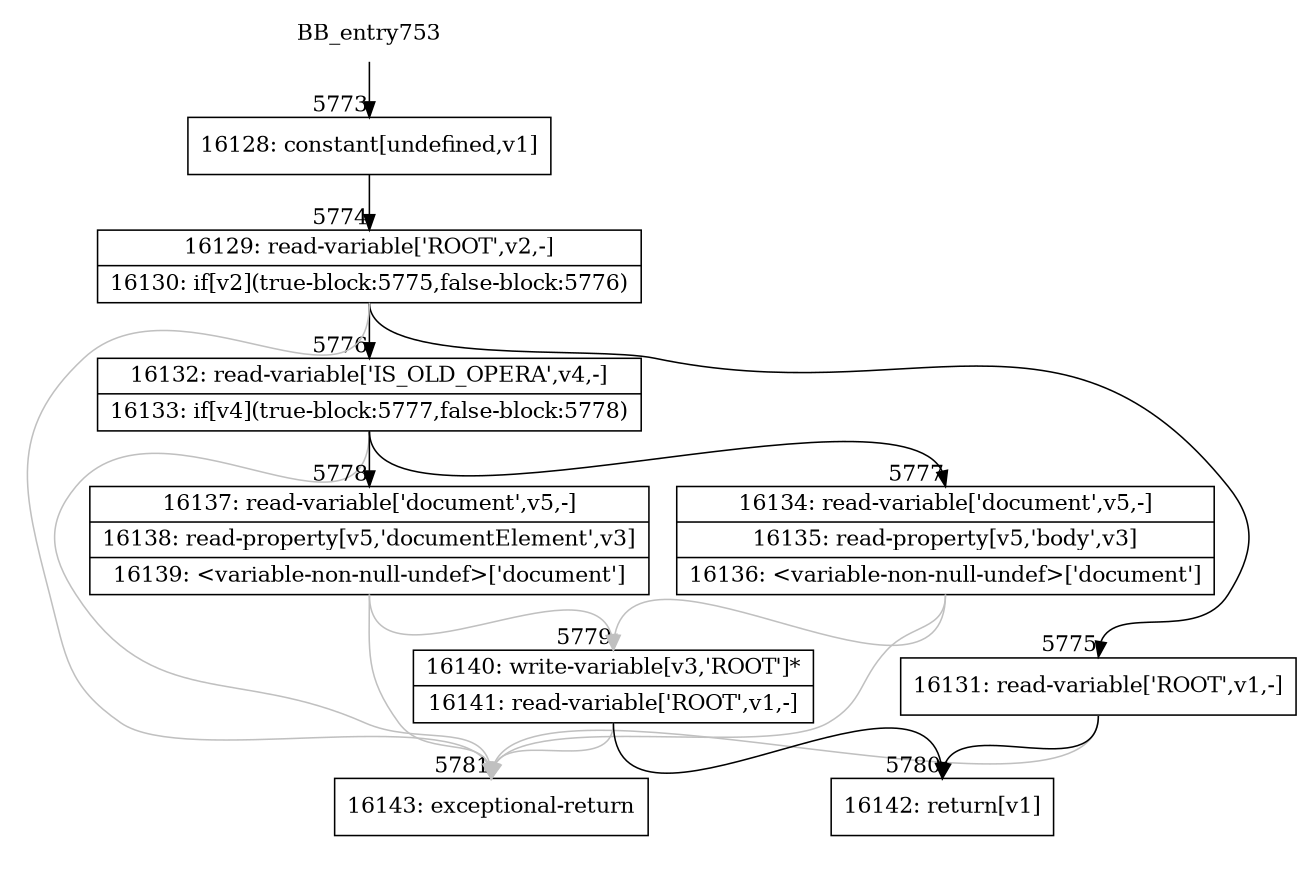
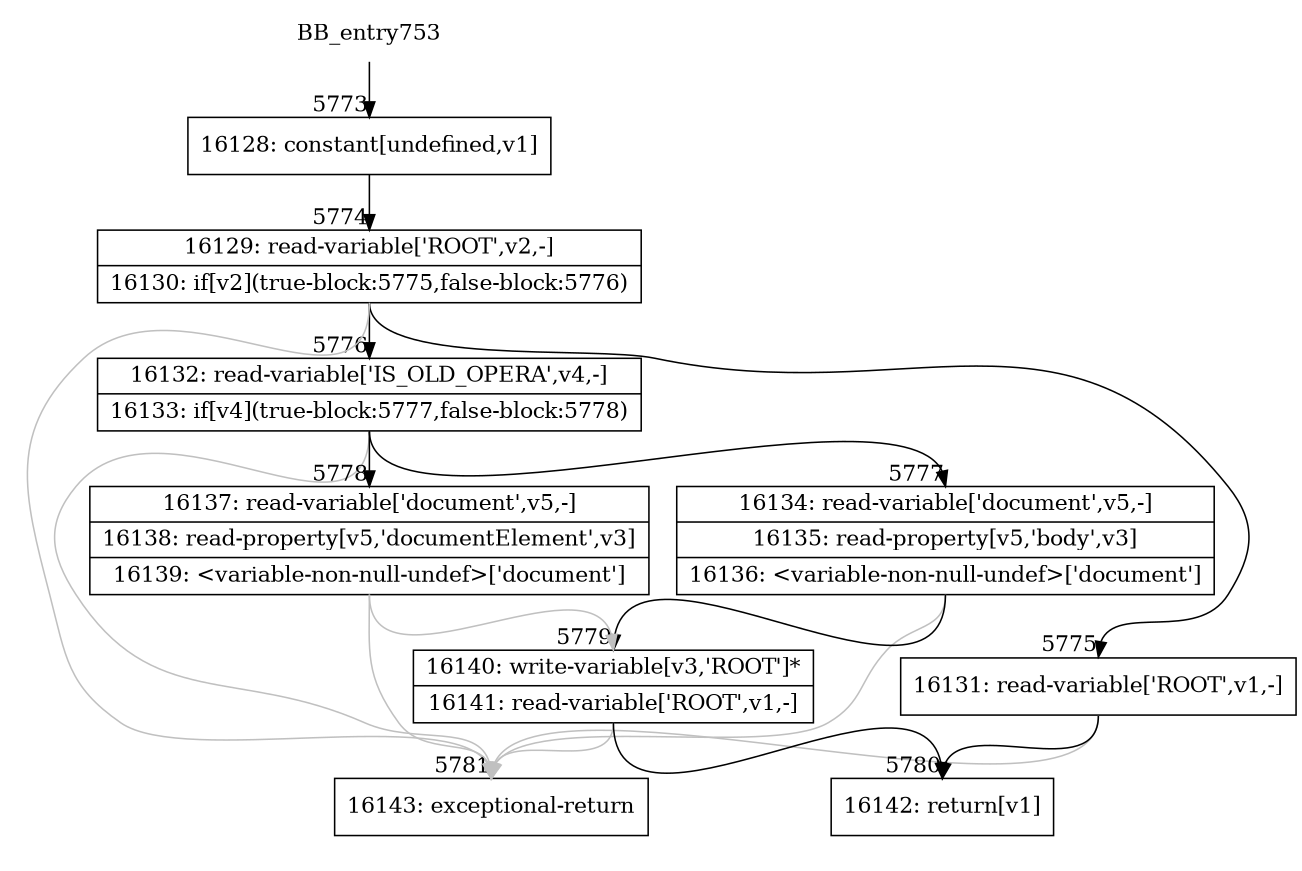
(787, 625) -> (787, 625)
